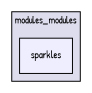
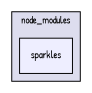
(46, 21) -> (46, 21)
